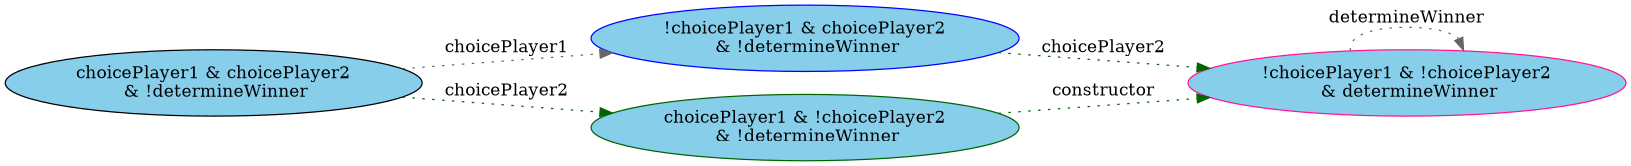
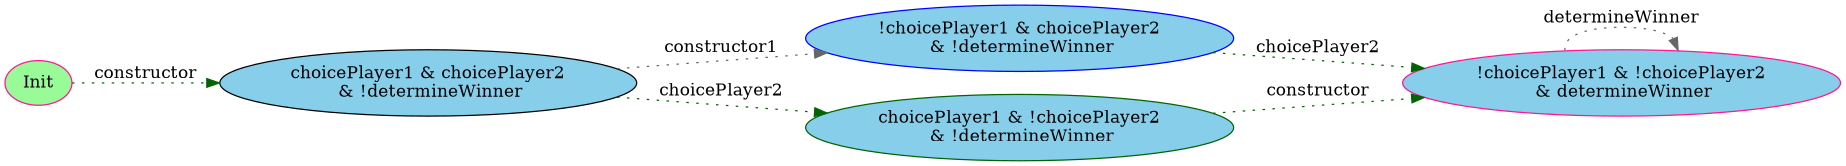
(507, 48) -> (721, 48)
none -> (38, 83)
